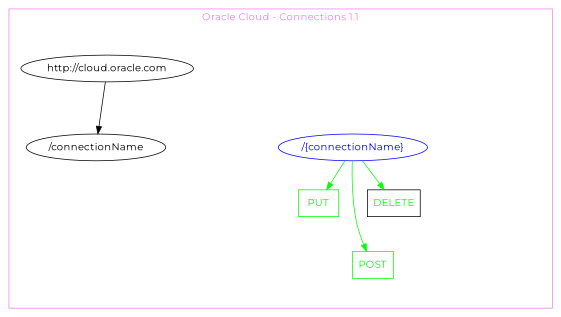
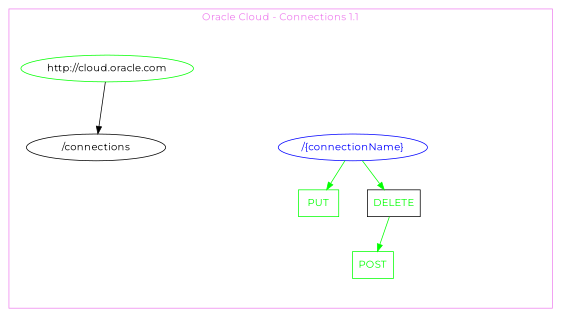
(107, 68) -> (107, 68)
(96, 147) -> (96, 147)
(354, 203) -> (384, 233)
